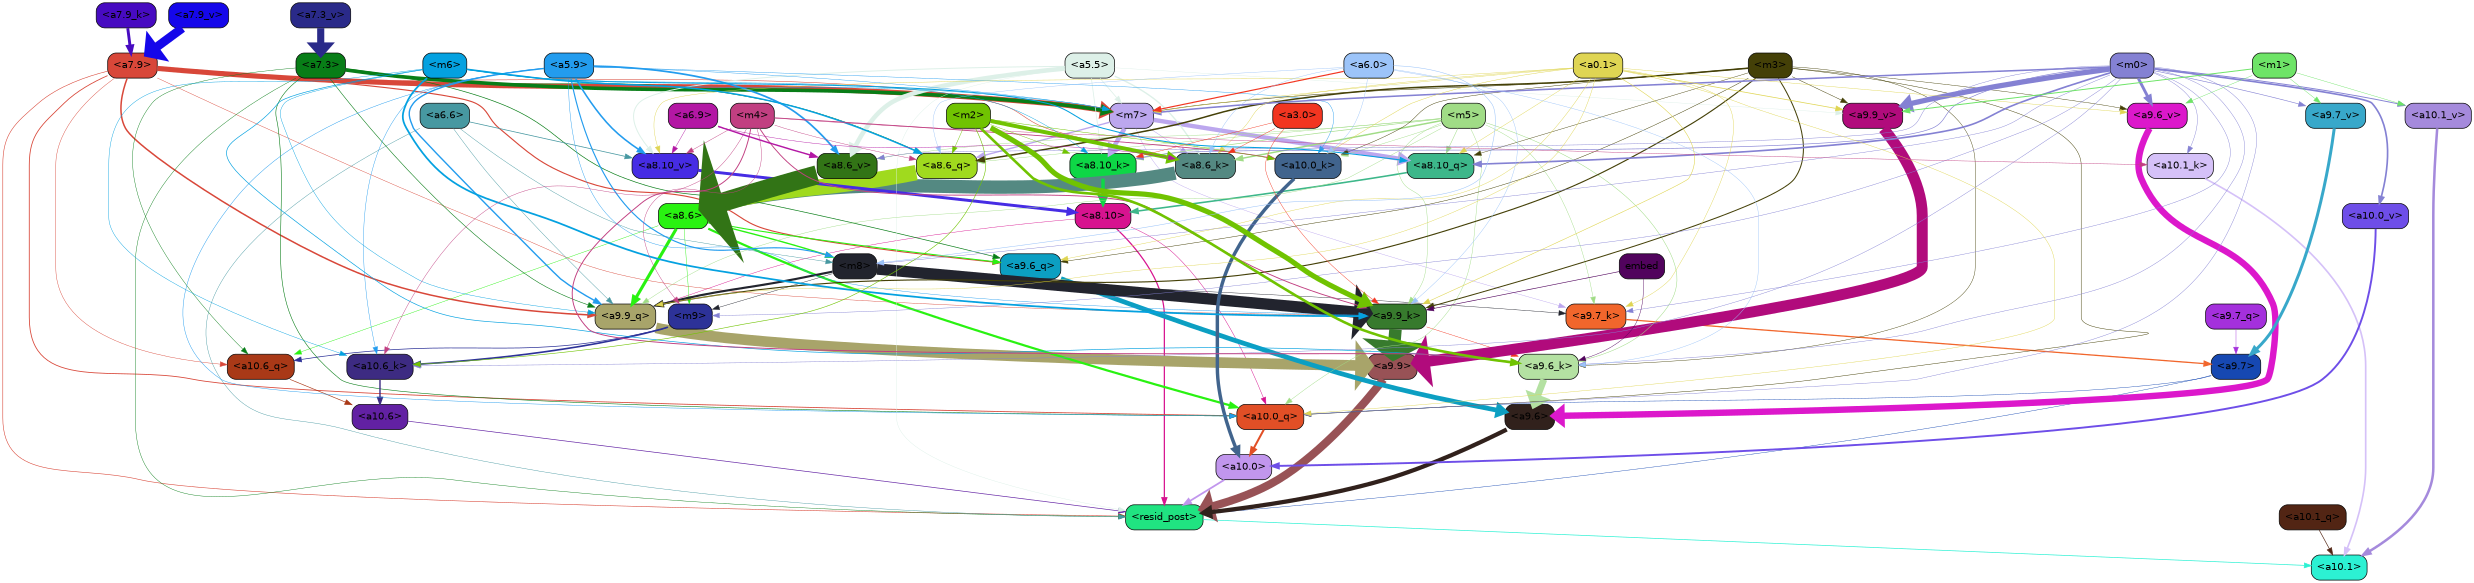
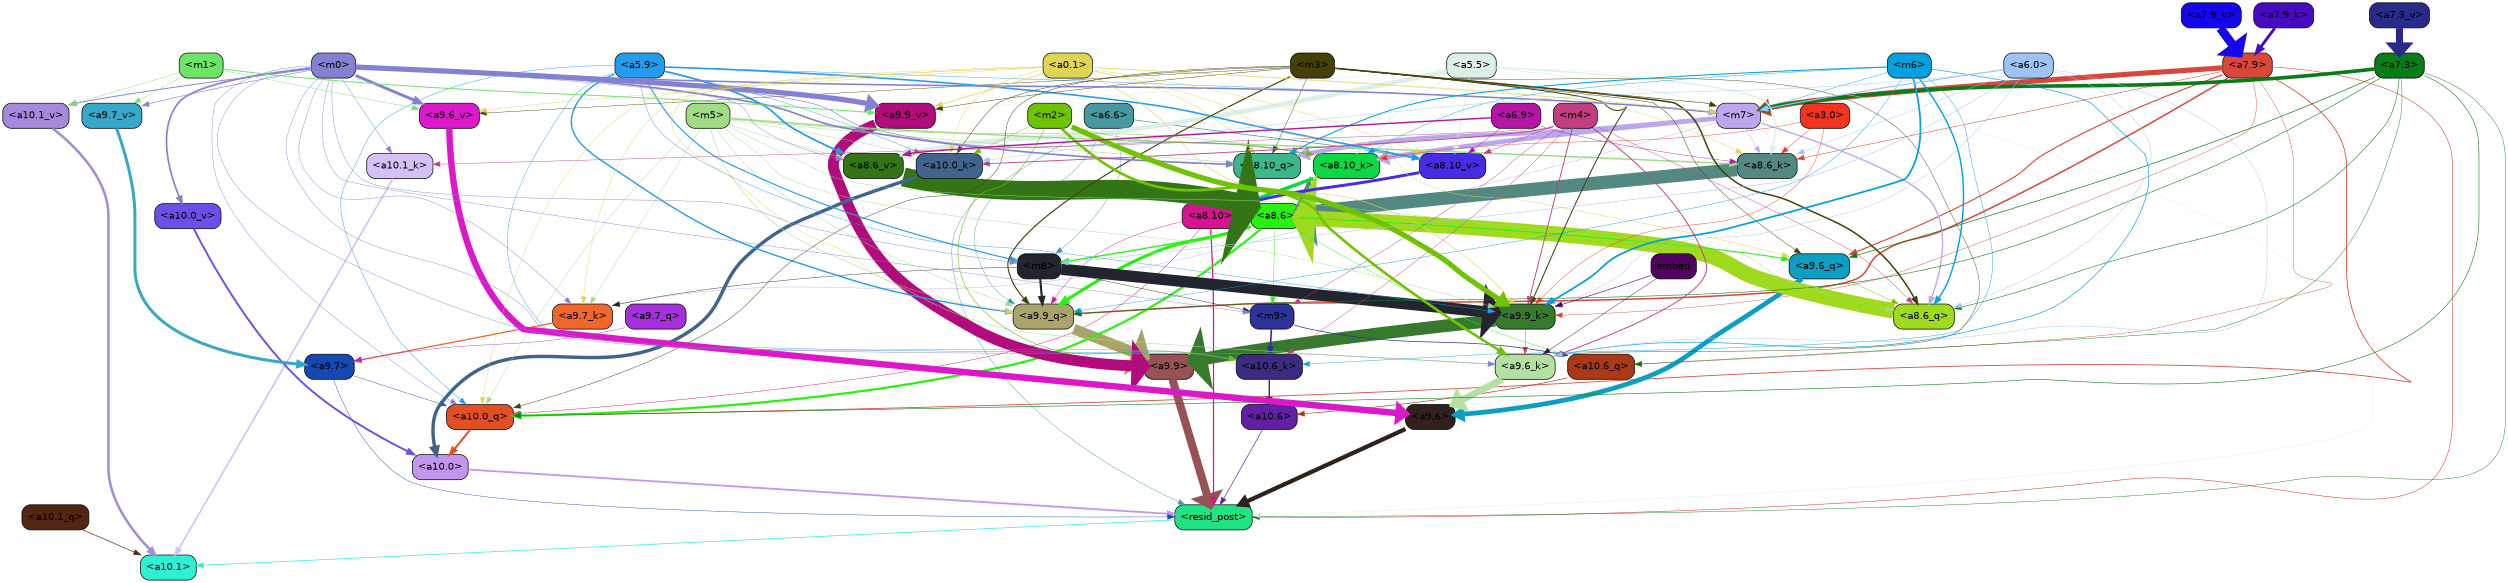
(1257, 89) -> (1885, 88)
(959, 138) -> (1868, 290)
(1079, 139) -> none
